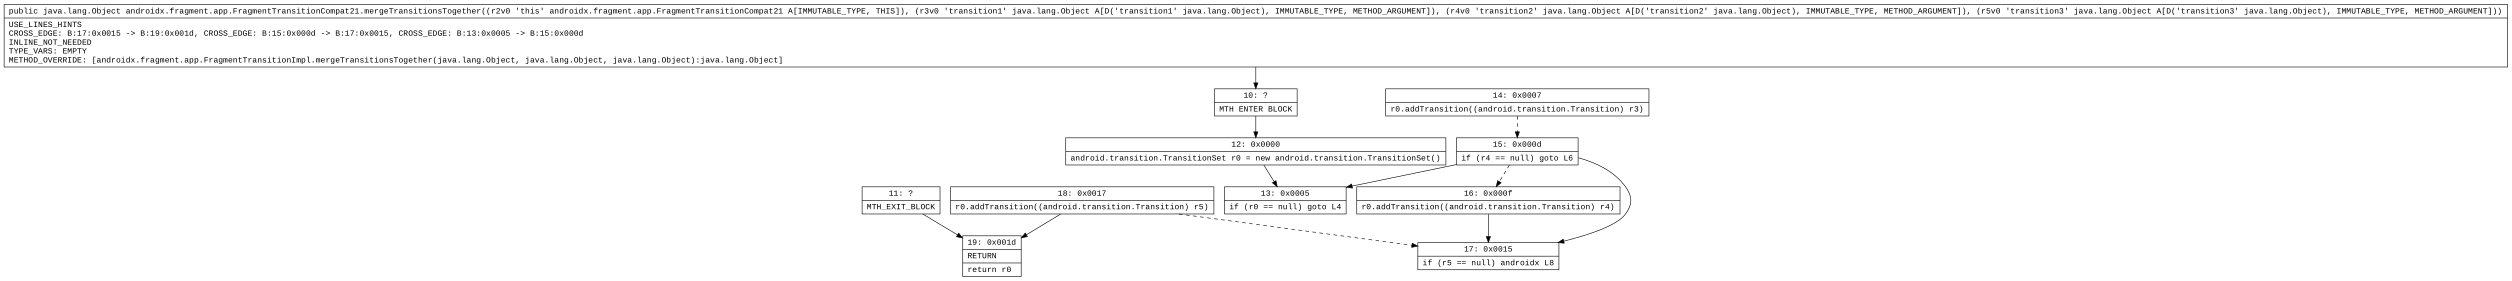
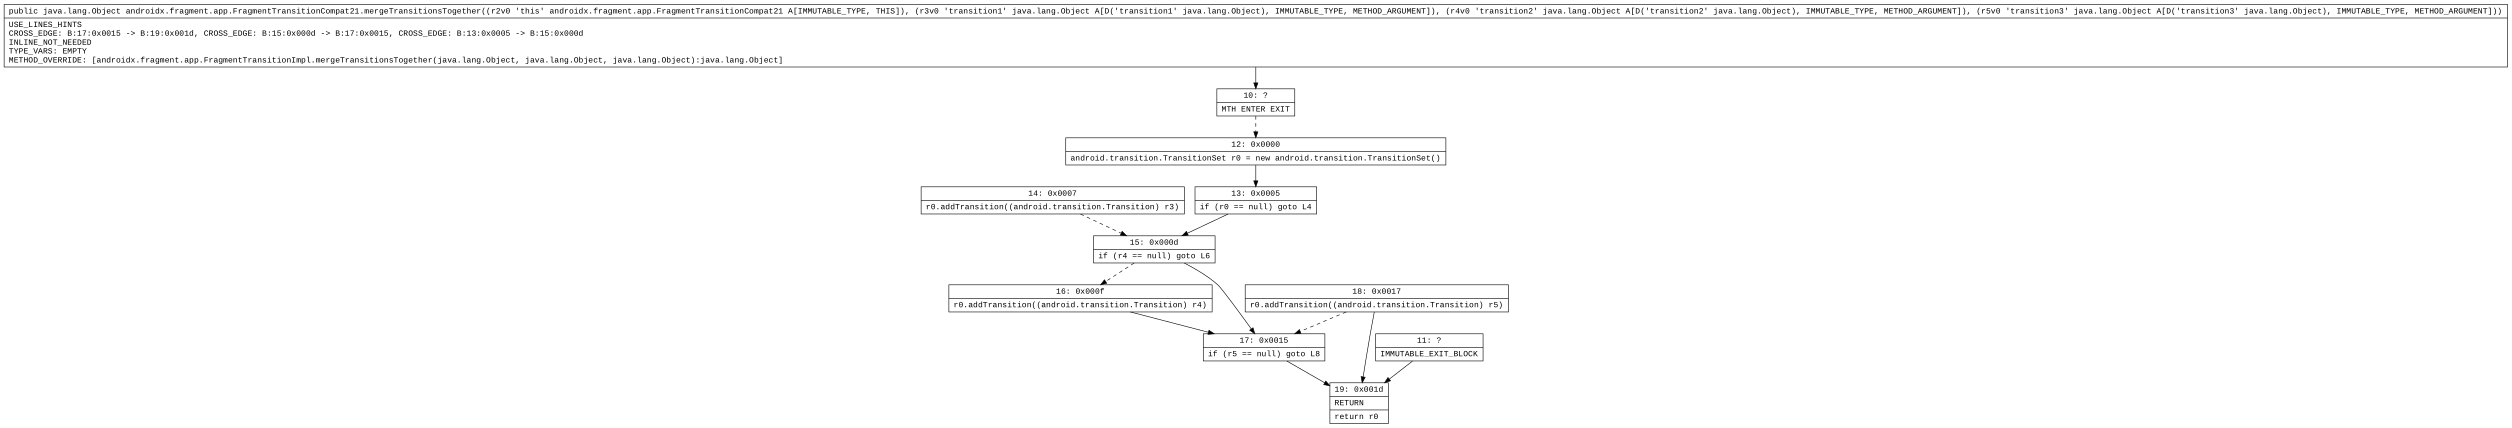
(1256, 109) -> (1256, 109)
(1256, 124) -> (1256, 124)
(1404, 175) -> (1208, 224)
(901, 207) -> (1429, 354)
(1488, 263) -> (1264, 354)
none -> (1306, 372)
